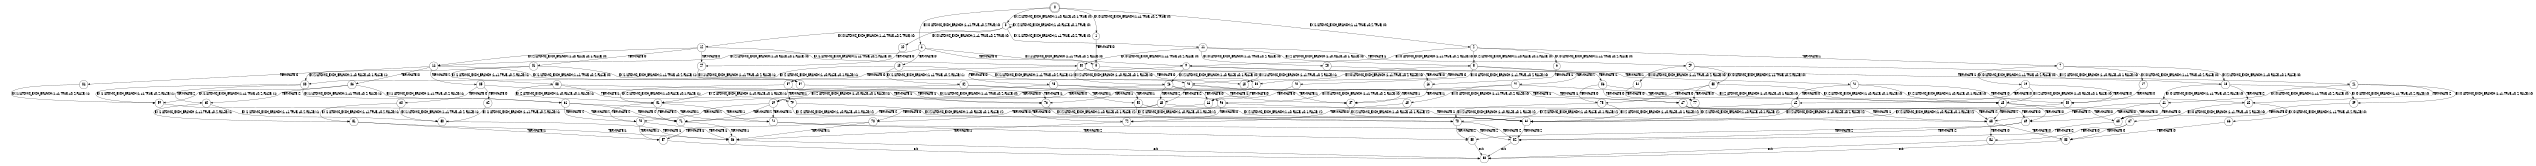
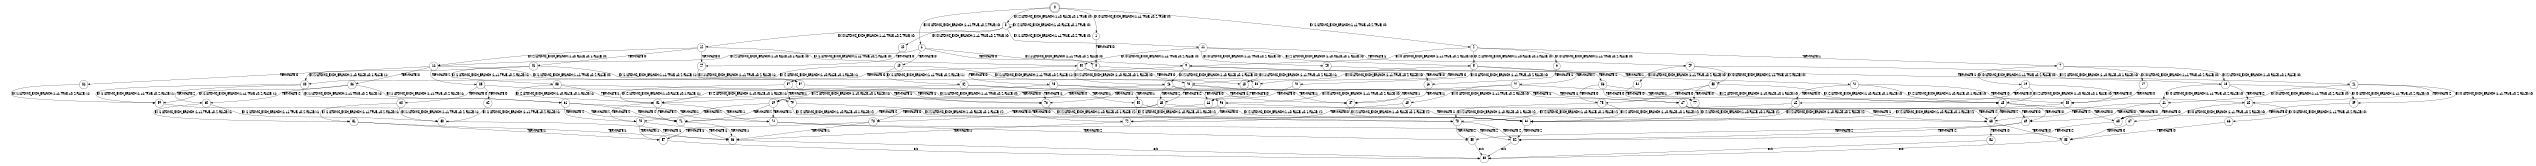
(2063, 135) -> none
